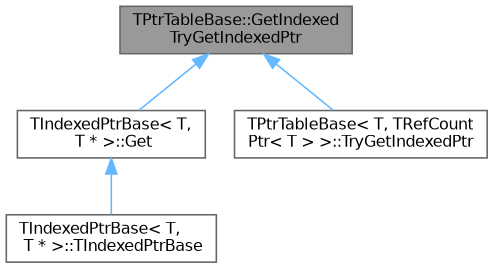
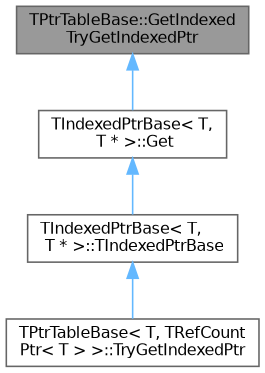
(305, 87) -> (133, 299)
